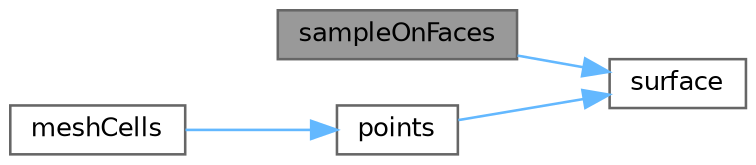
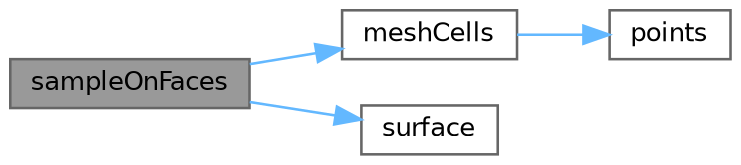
none -> (283, 59)
(521, 110) -> none
